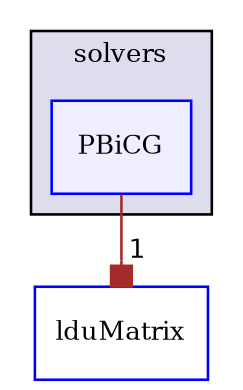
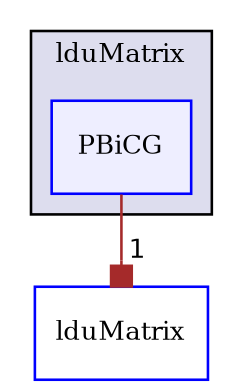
(121, 56) -> (121, 56)
